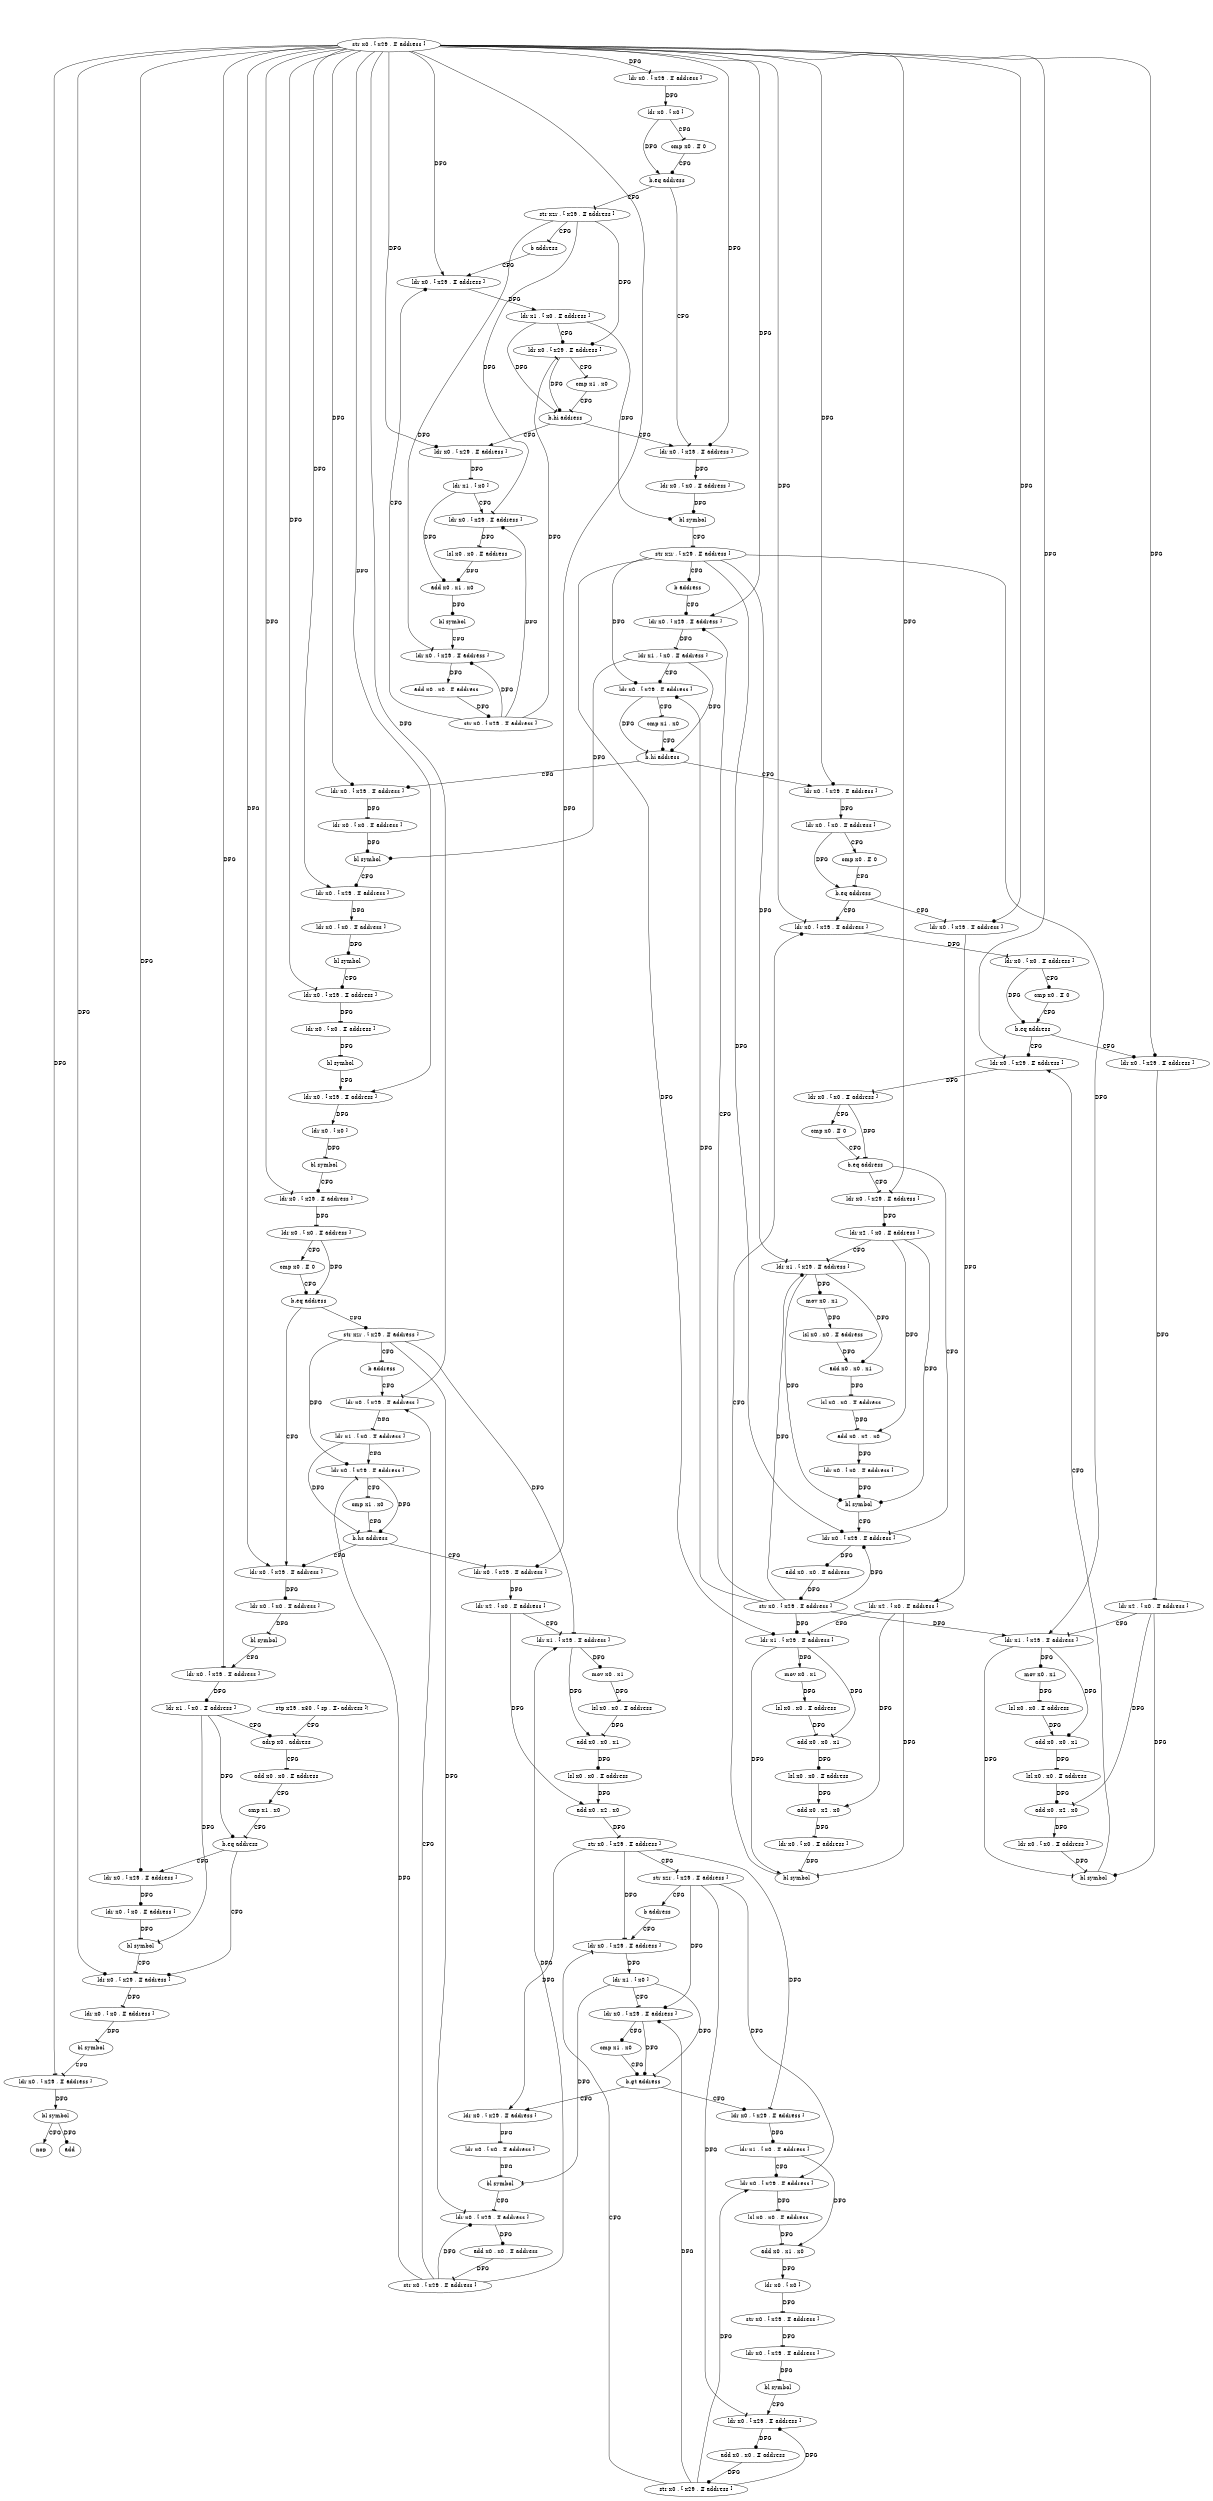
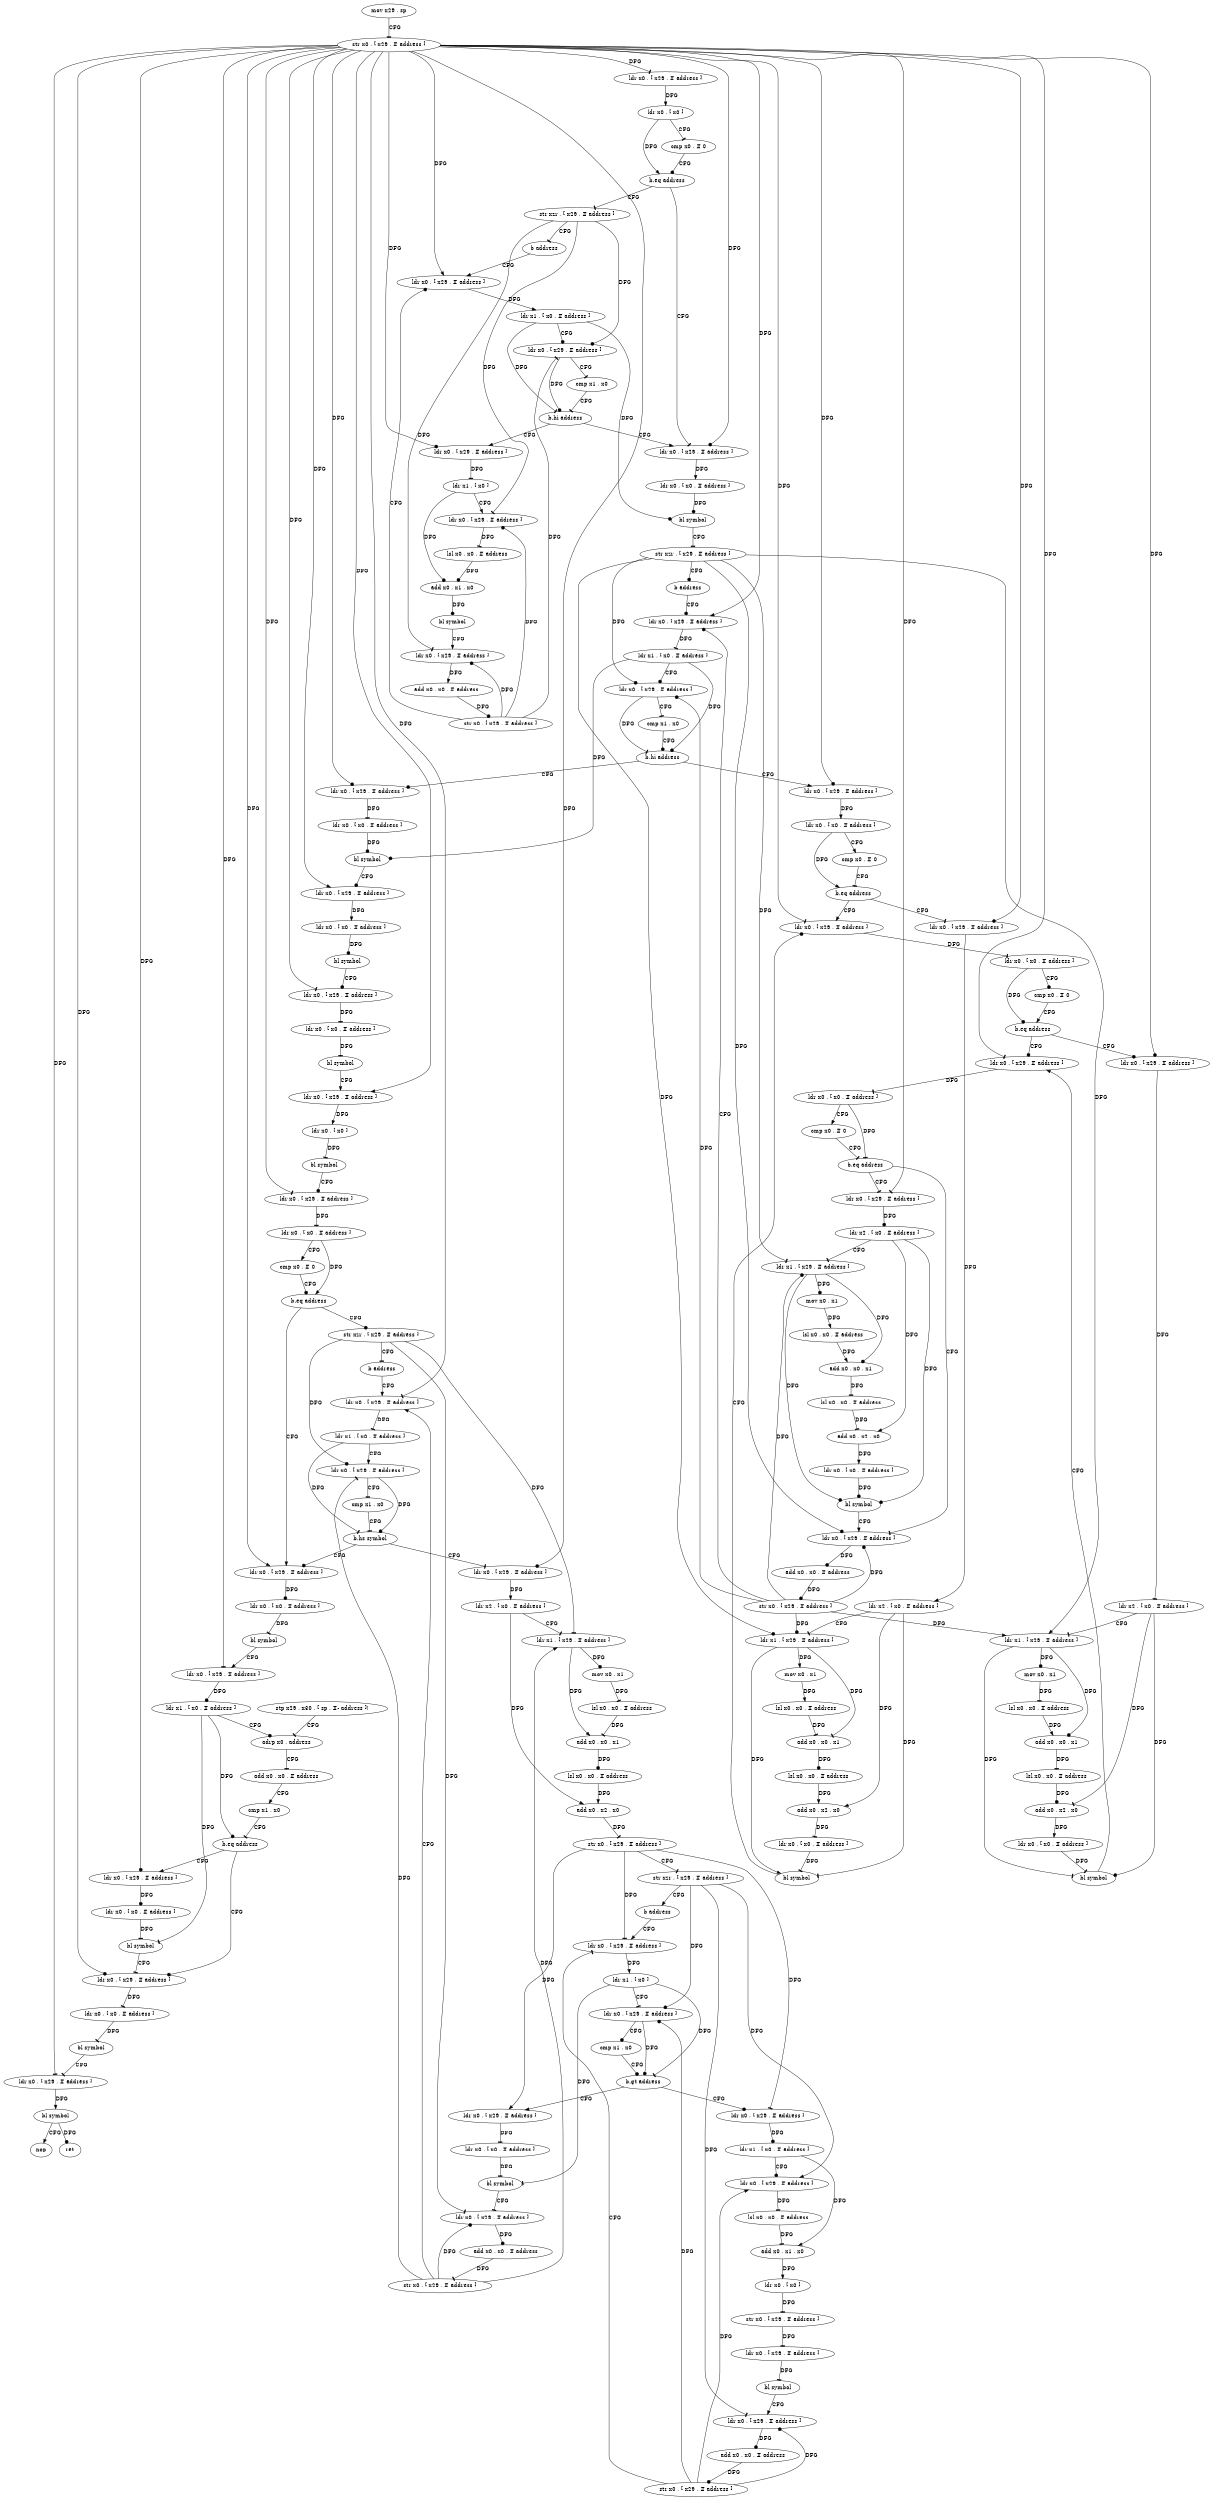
none -> (389, 11)
(370, 1539) -> (370, 1539)
(70, 2150) -> (70, 2150)
